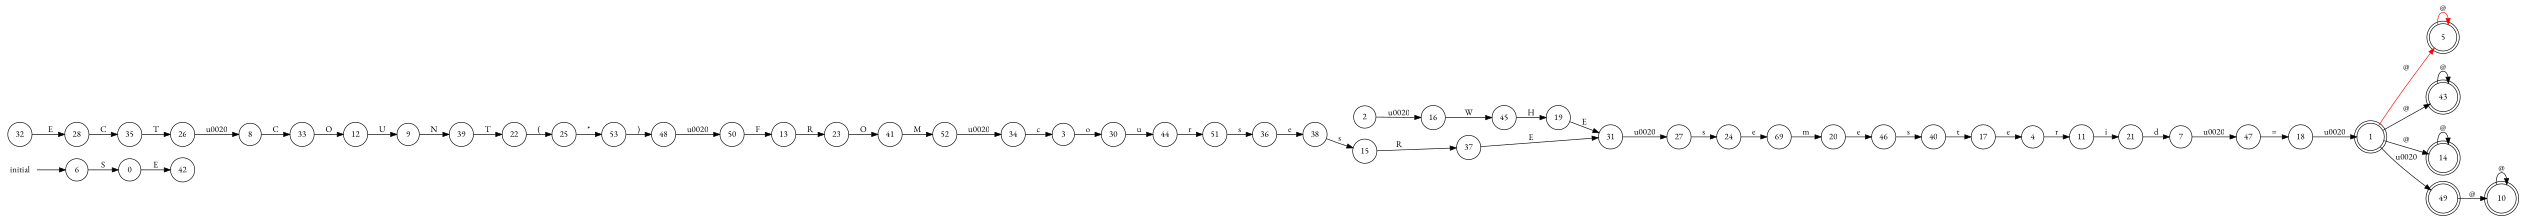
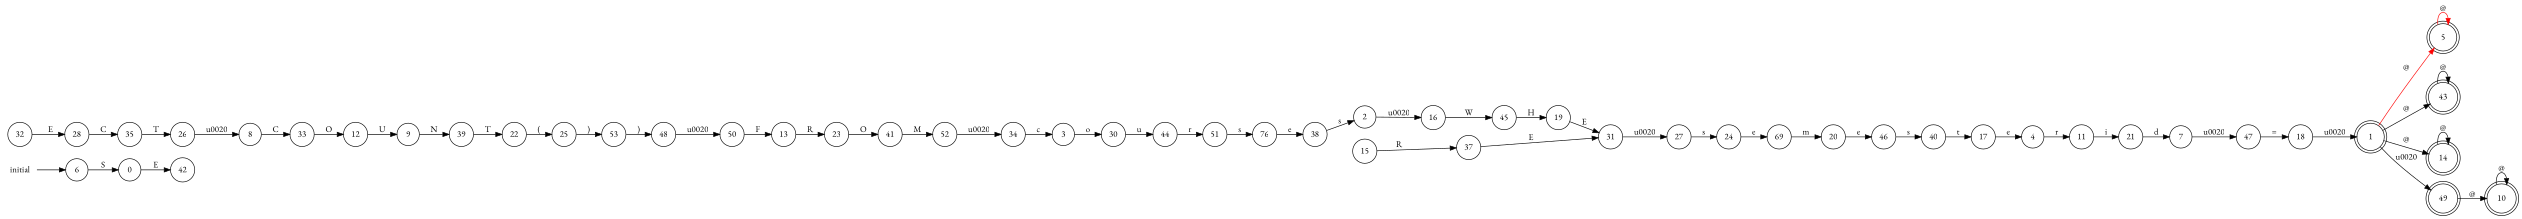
(589, 130) -> (589, 130)
(1265, 134) -> (1265, 134)
(1337, 143) -> (1337, 127)
